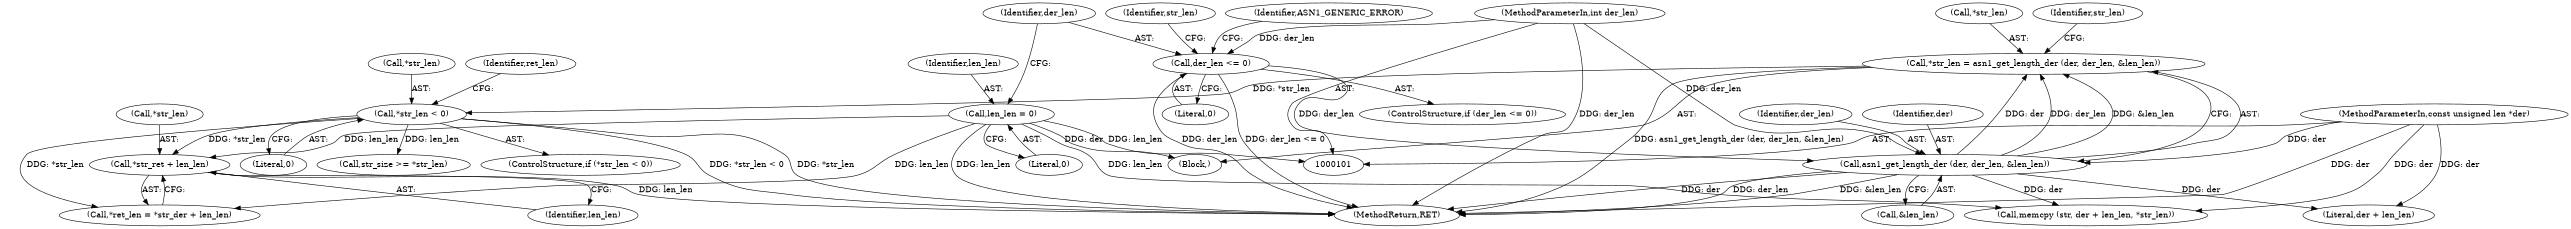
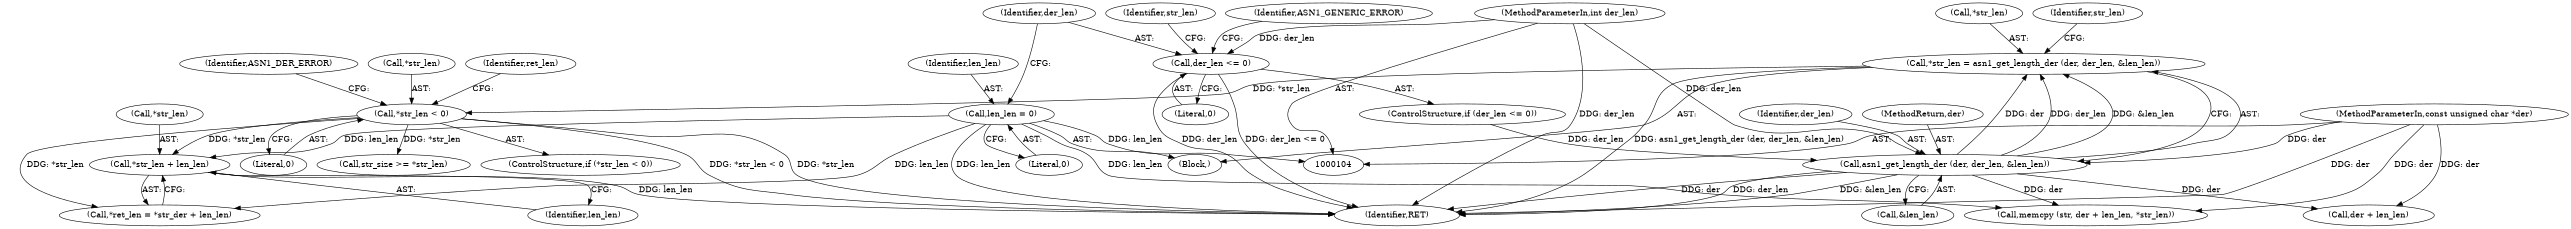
none -> (269, 64)
(1923, 114) -> (1923, 114)
(2434, 114) -> (2434, 114)
(432, 140) -> (432, 140)
(1084, 140) -> (1084, 140)
(1470, 146) -> (1649, 152)
(160, 165) -> (160, 165)
(1334, 165) -> (1334, 165)
(1397, 215) -> (1397, 215)
(2369, 215) -> (2369, 215)
